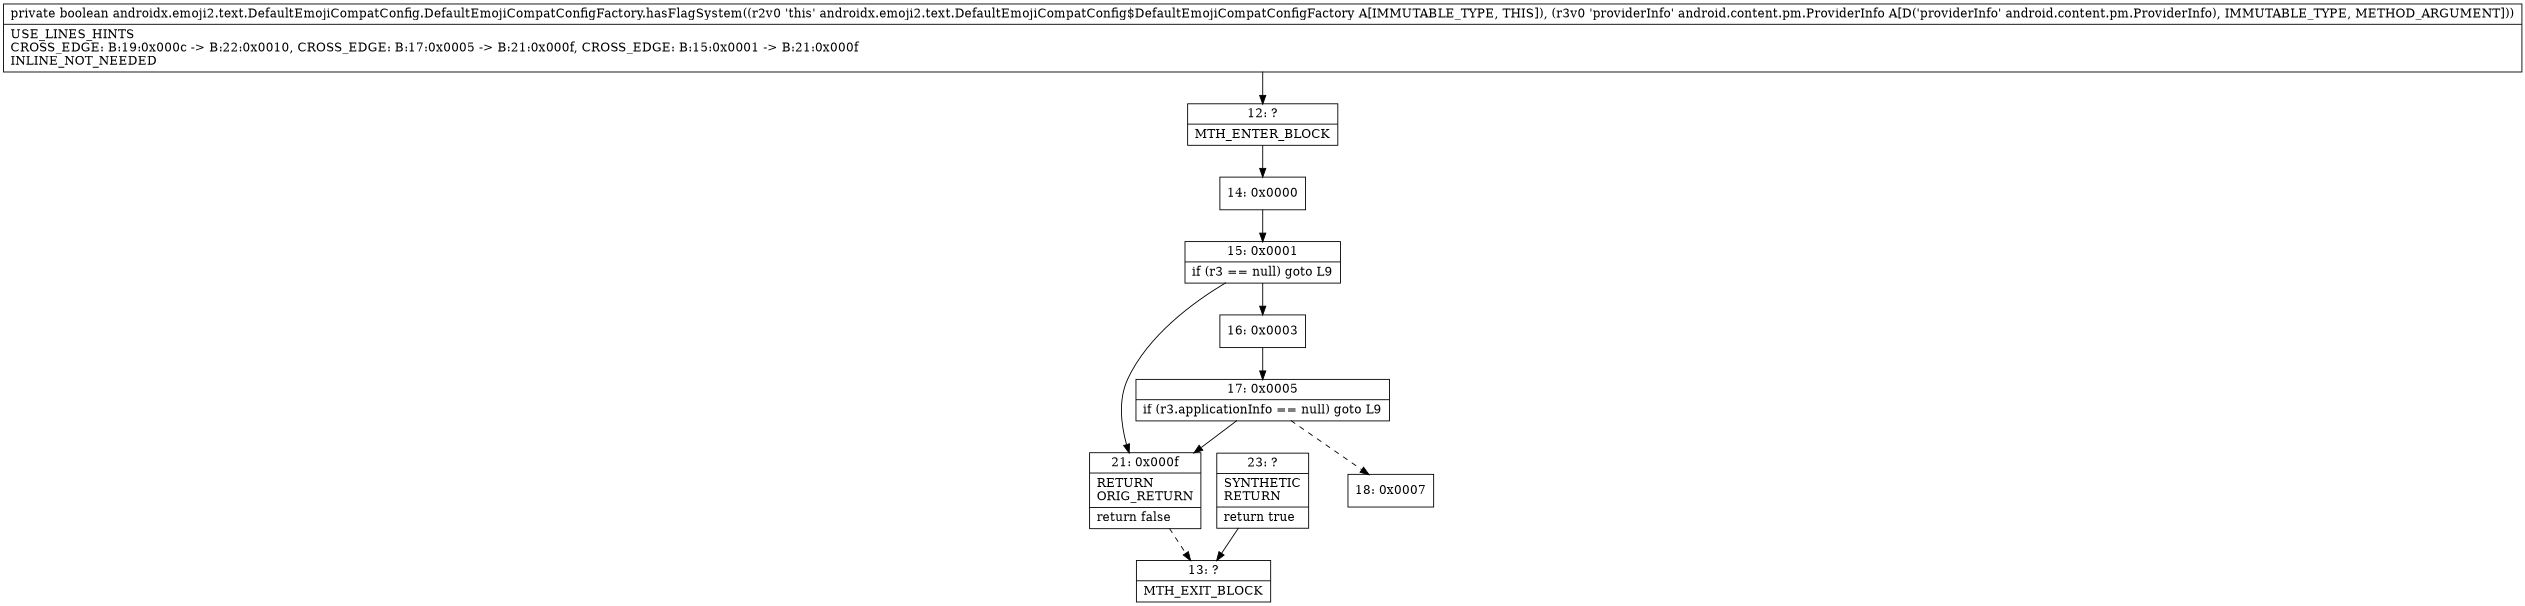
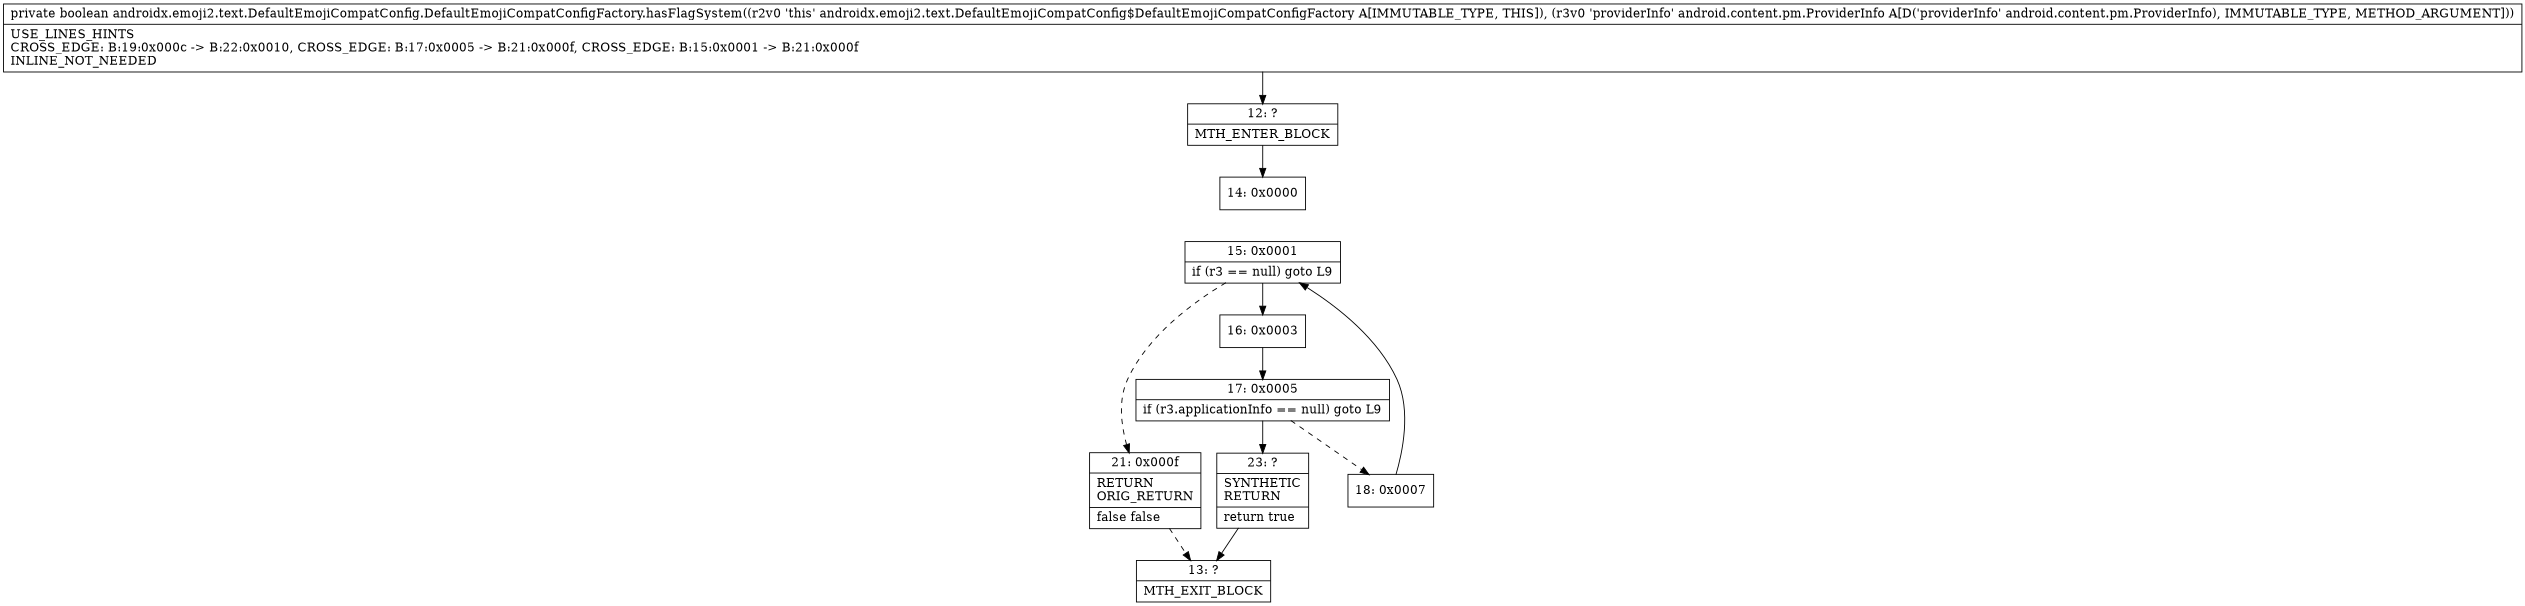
(1263, 221) -> (1389, 365)
(1147, 348) -> (1147, 348)
(1219, 434) -> (1263, 433)
(1134, 518) -> (1129, 518)
